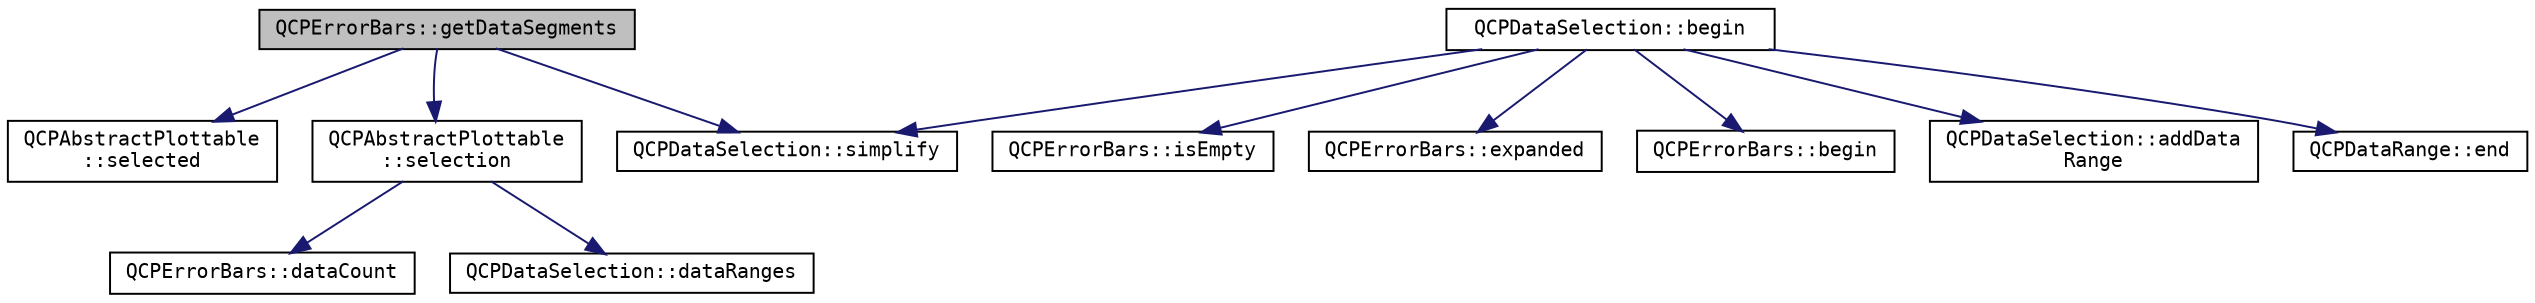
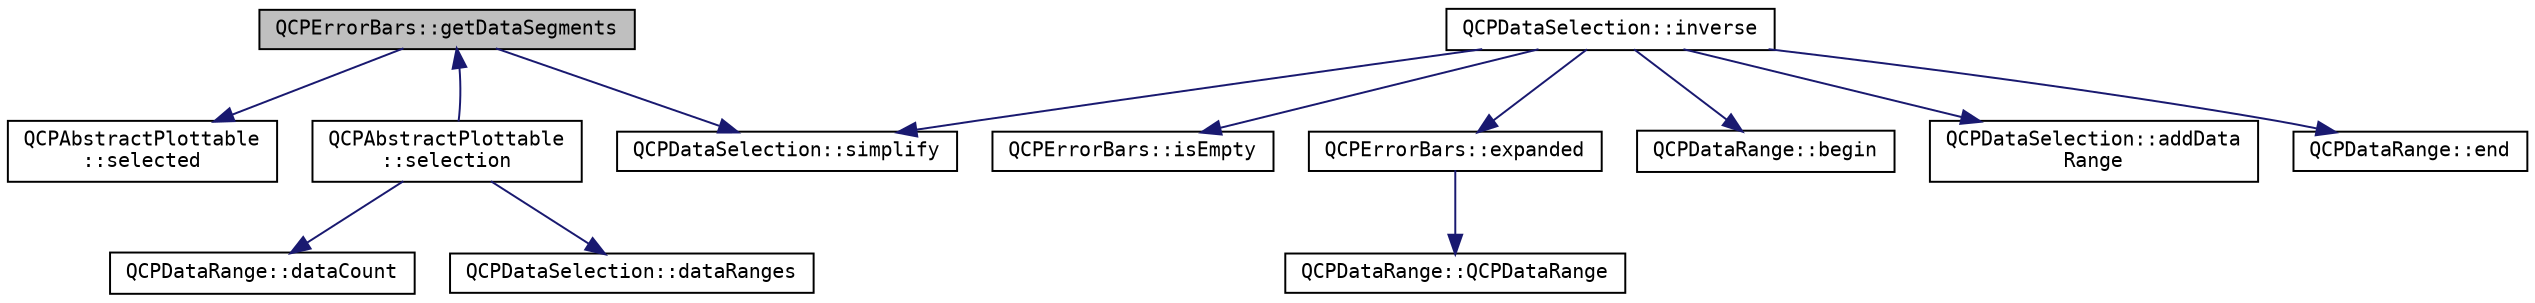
(1611, 29) -> (1611, 29)
(434, 75) -> (460, 95)
(1766, 151) -> (1766, 151)
(262, 273) -> (262, 273)
none -> (1455, 273)
